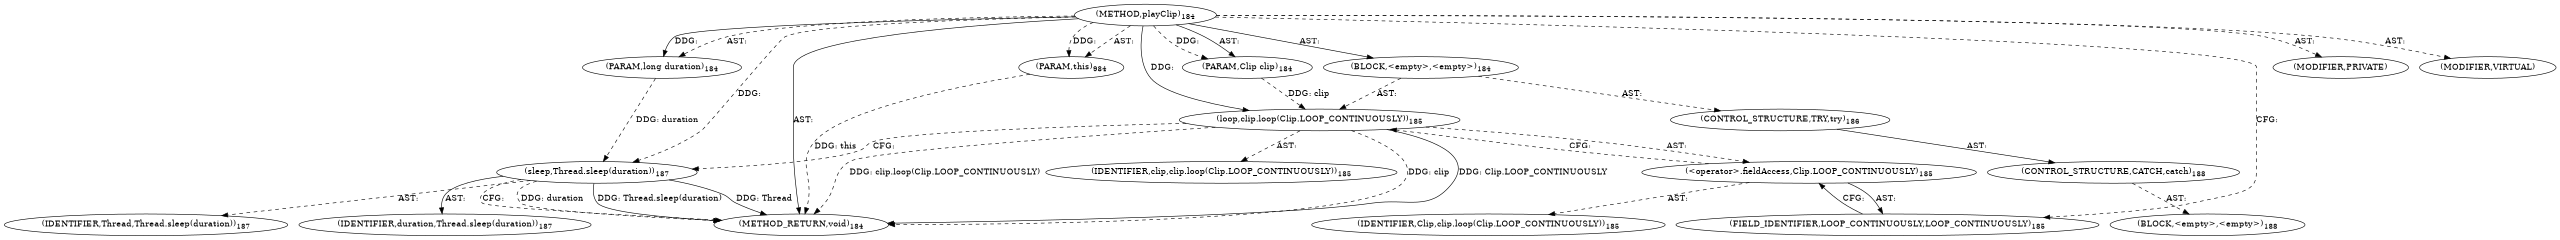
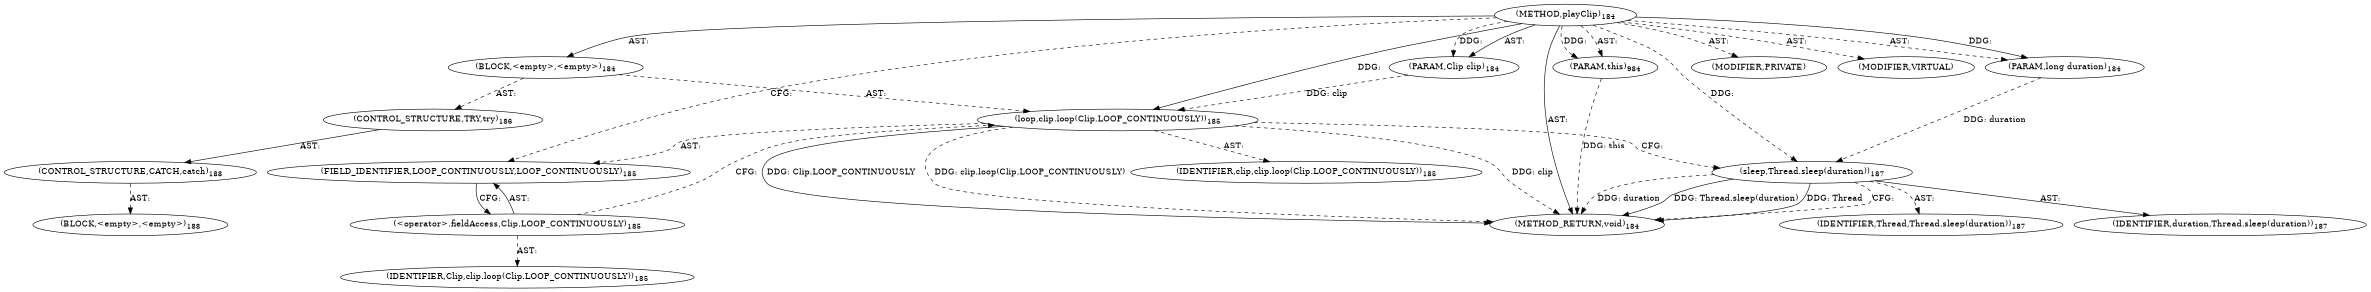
(1585, 140) -> (790, 131)
